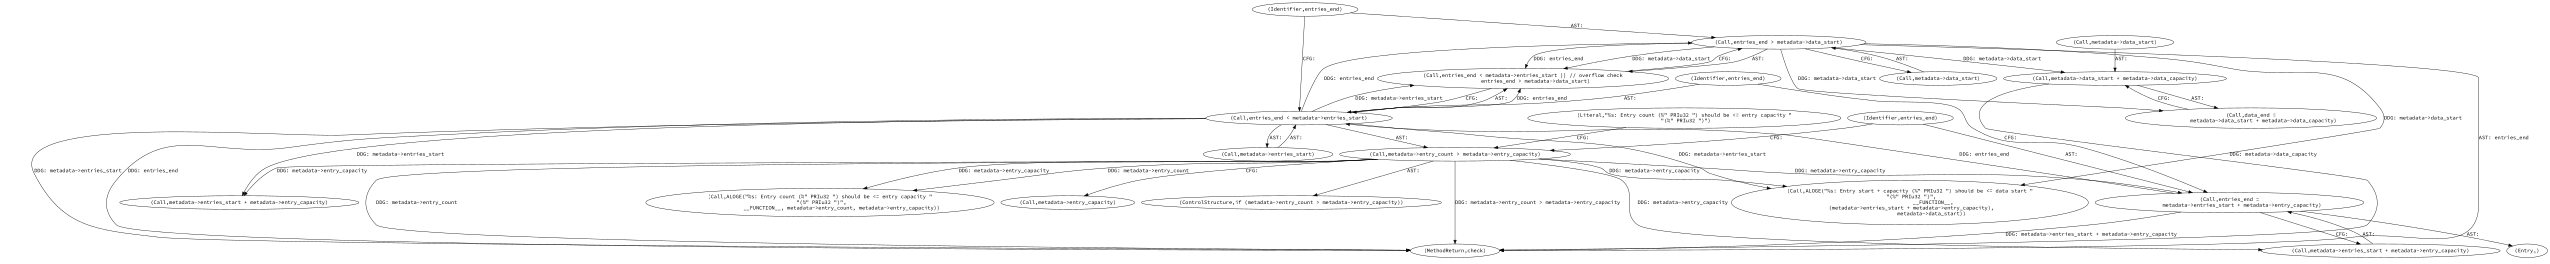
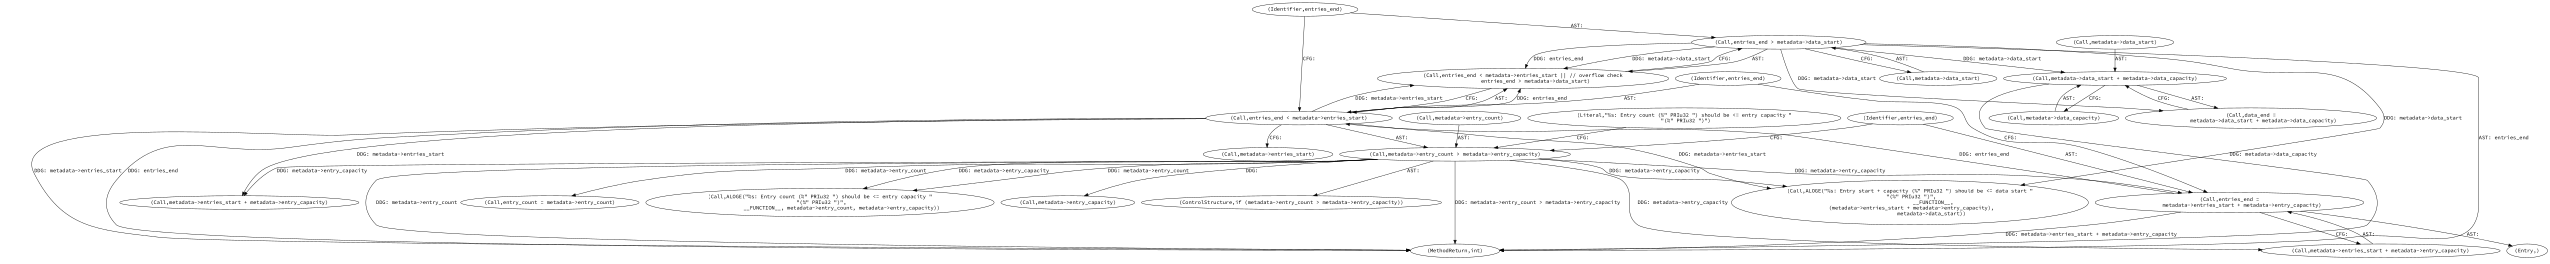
(1481, 48) -> none
none -> (1460, 118)
none -> (2054, 118)
(1277, 138) -> (1277, 138)
(1287, 139) -> none
(1254, 171) -> (1254, 171)
none -> (550, 203)
(1455, 251) -> (1455, 251)
